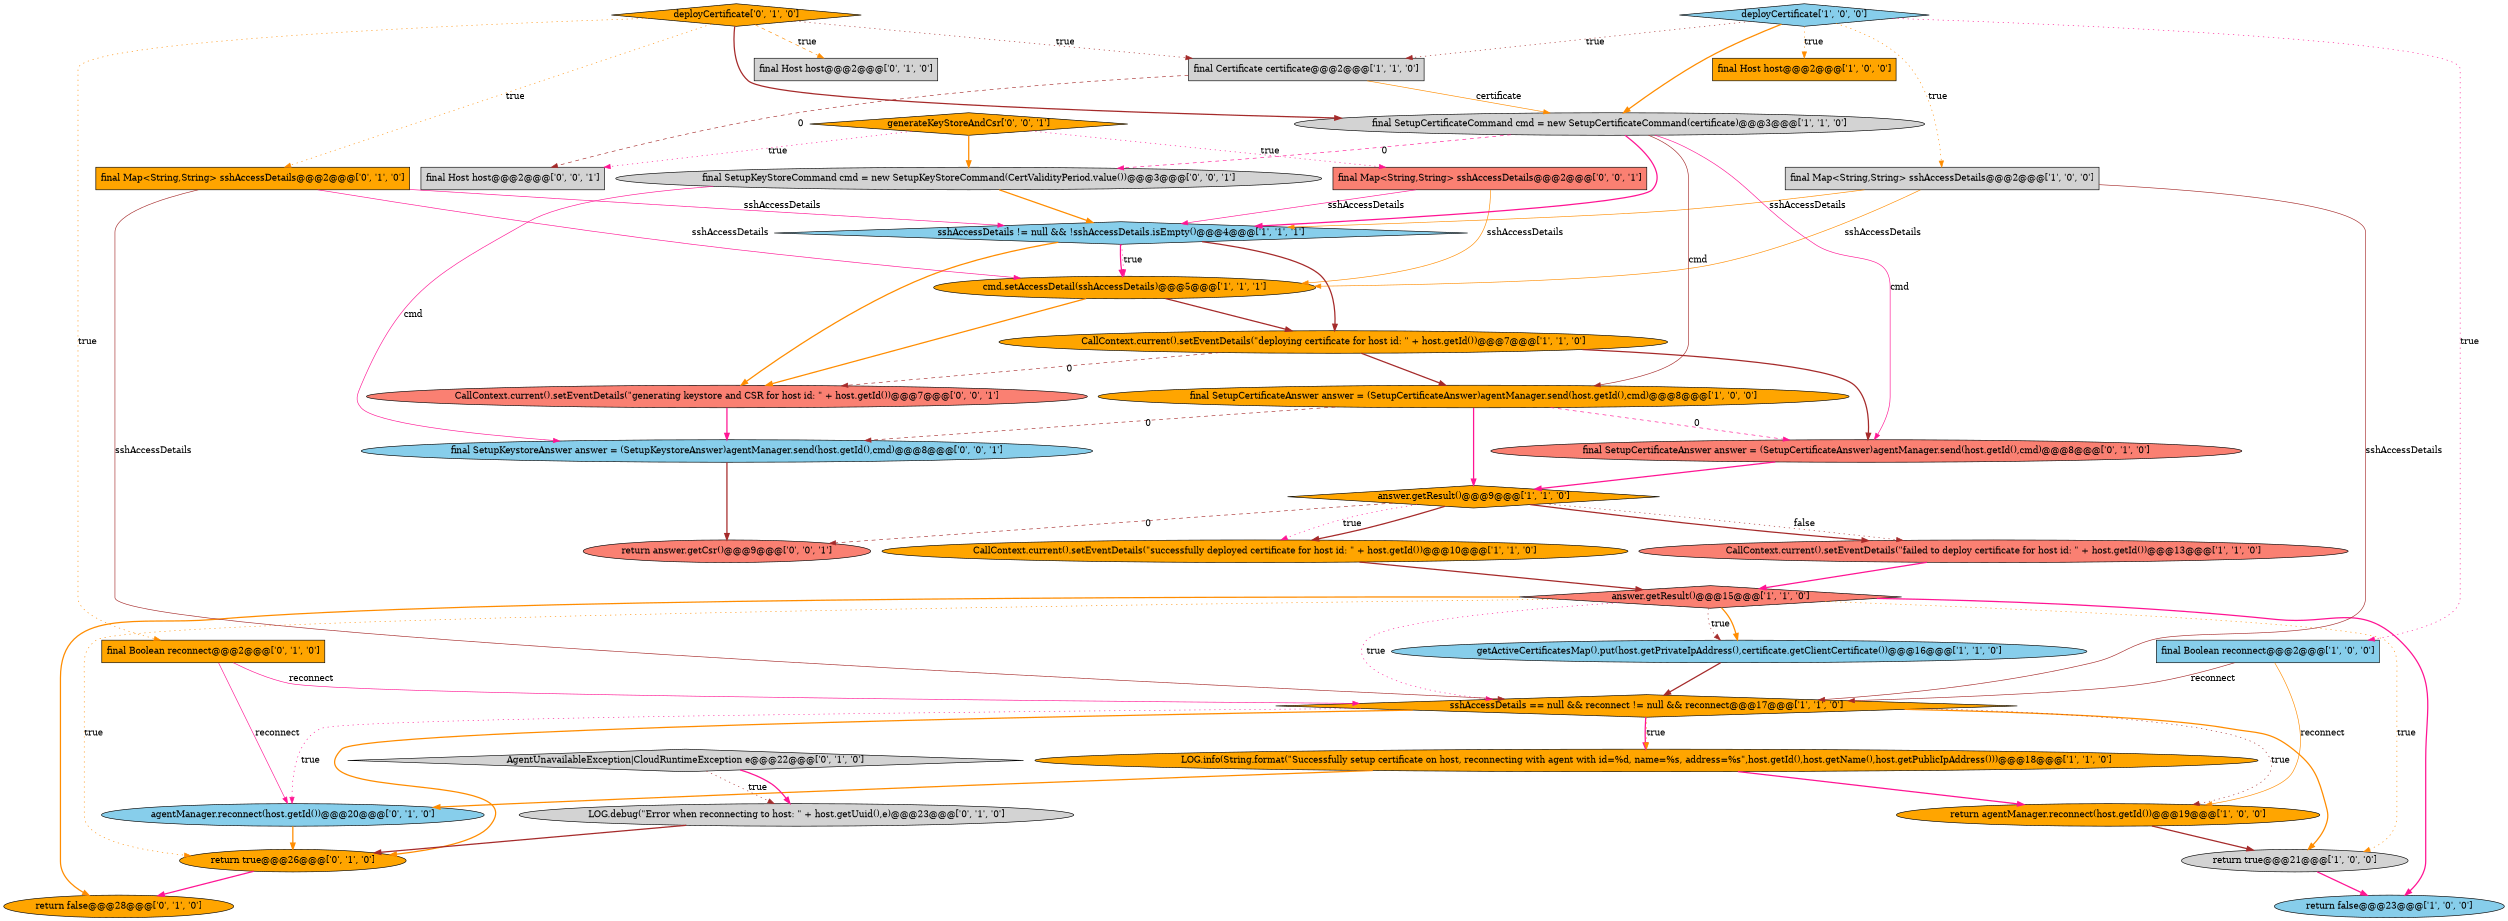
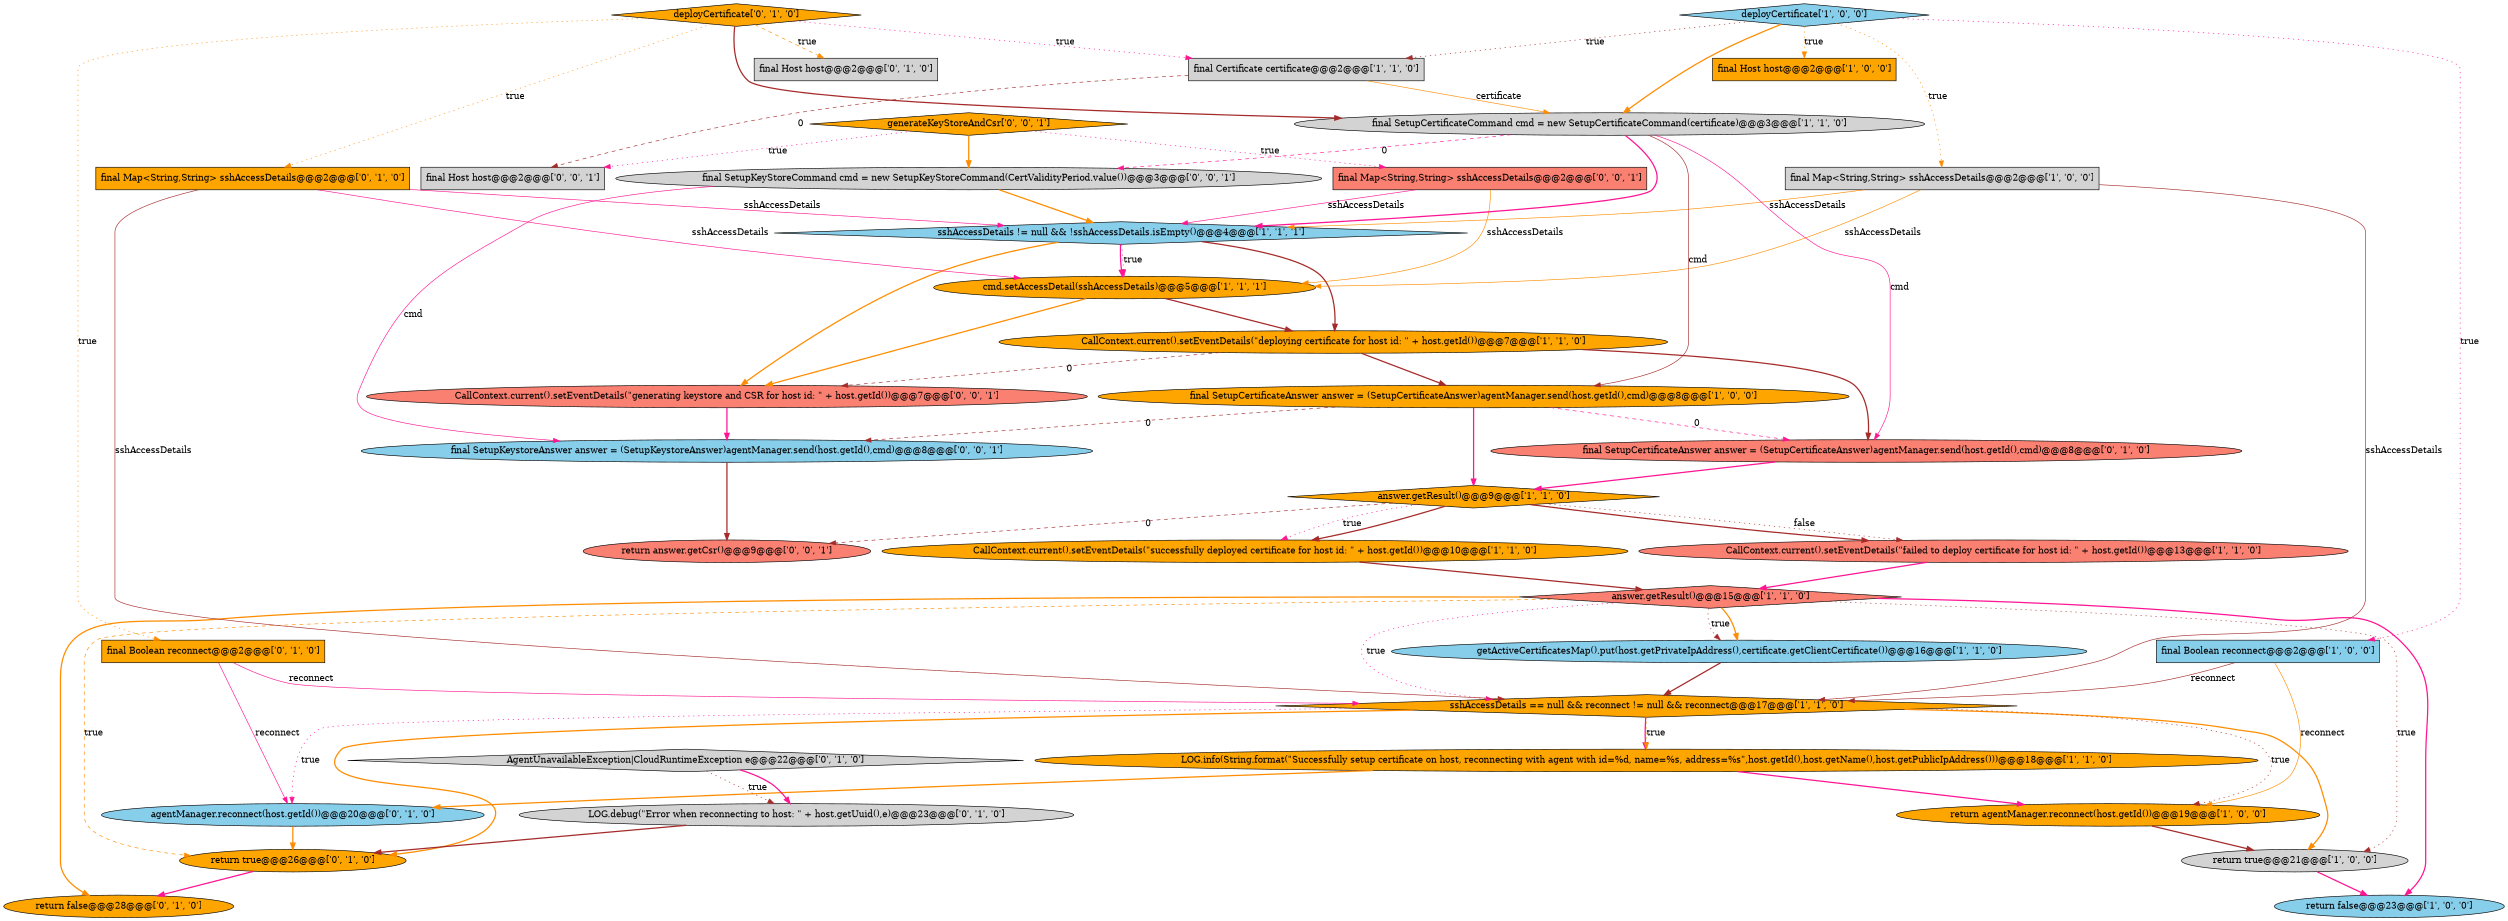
(990, 39) -> (990, 39)
(680, 614) -> (680, 614)
(2218, 620) -> (2218, 620)
